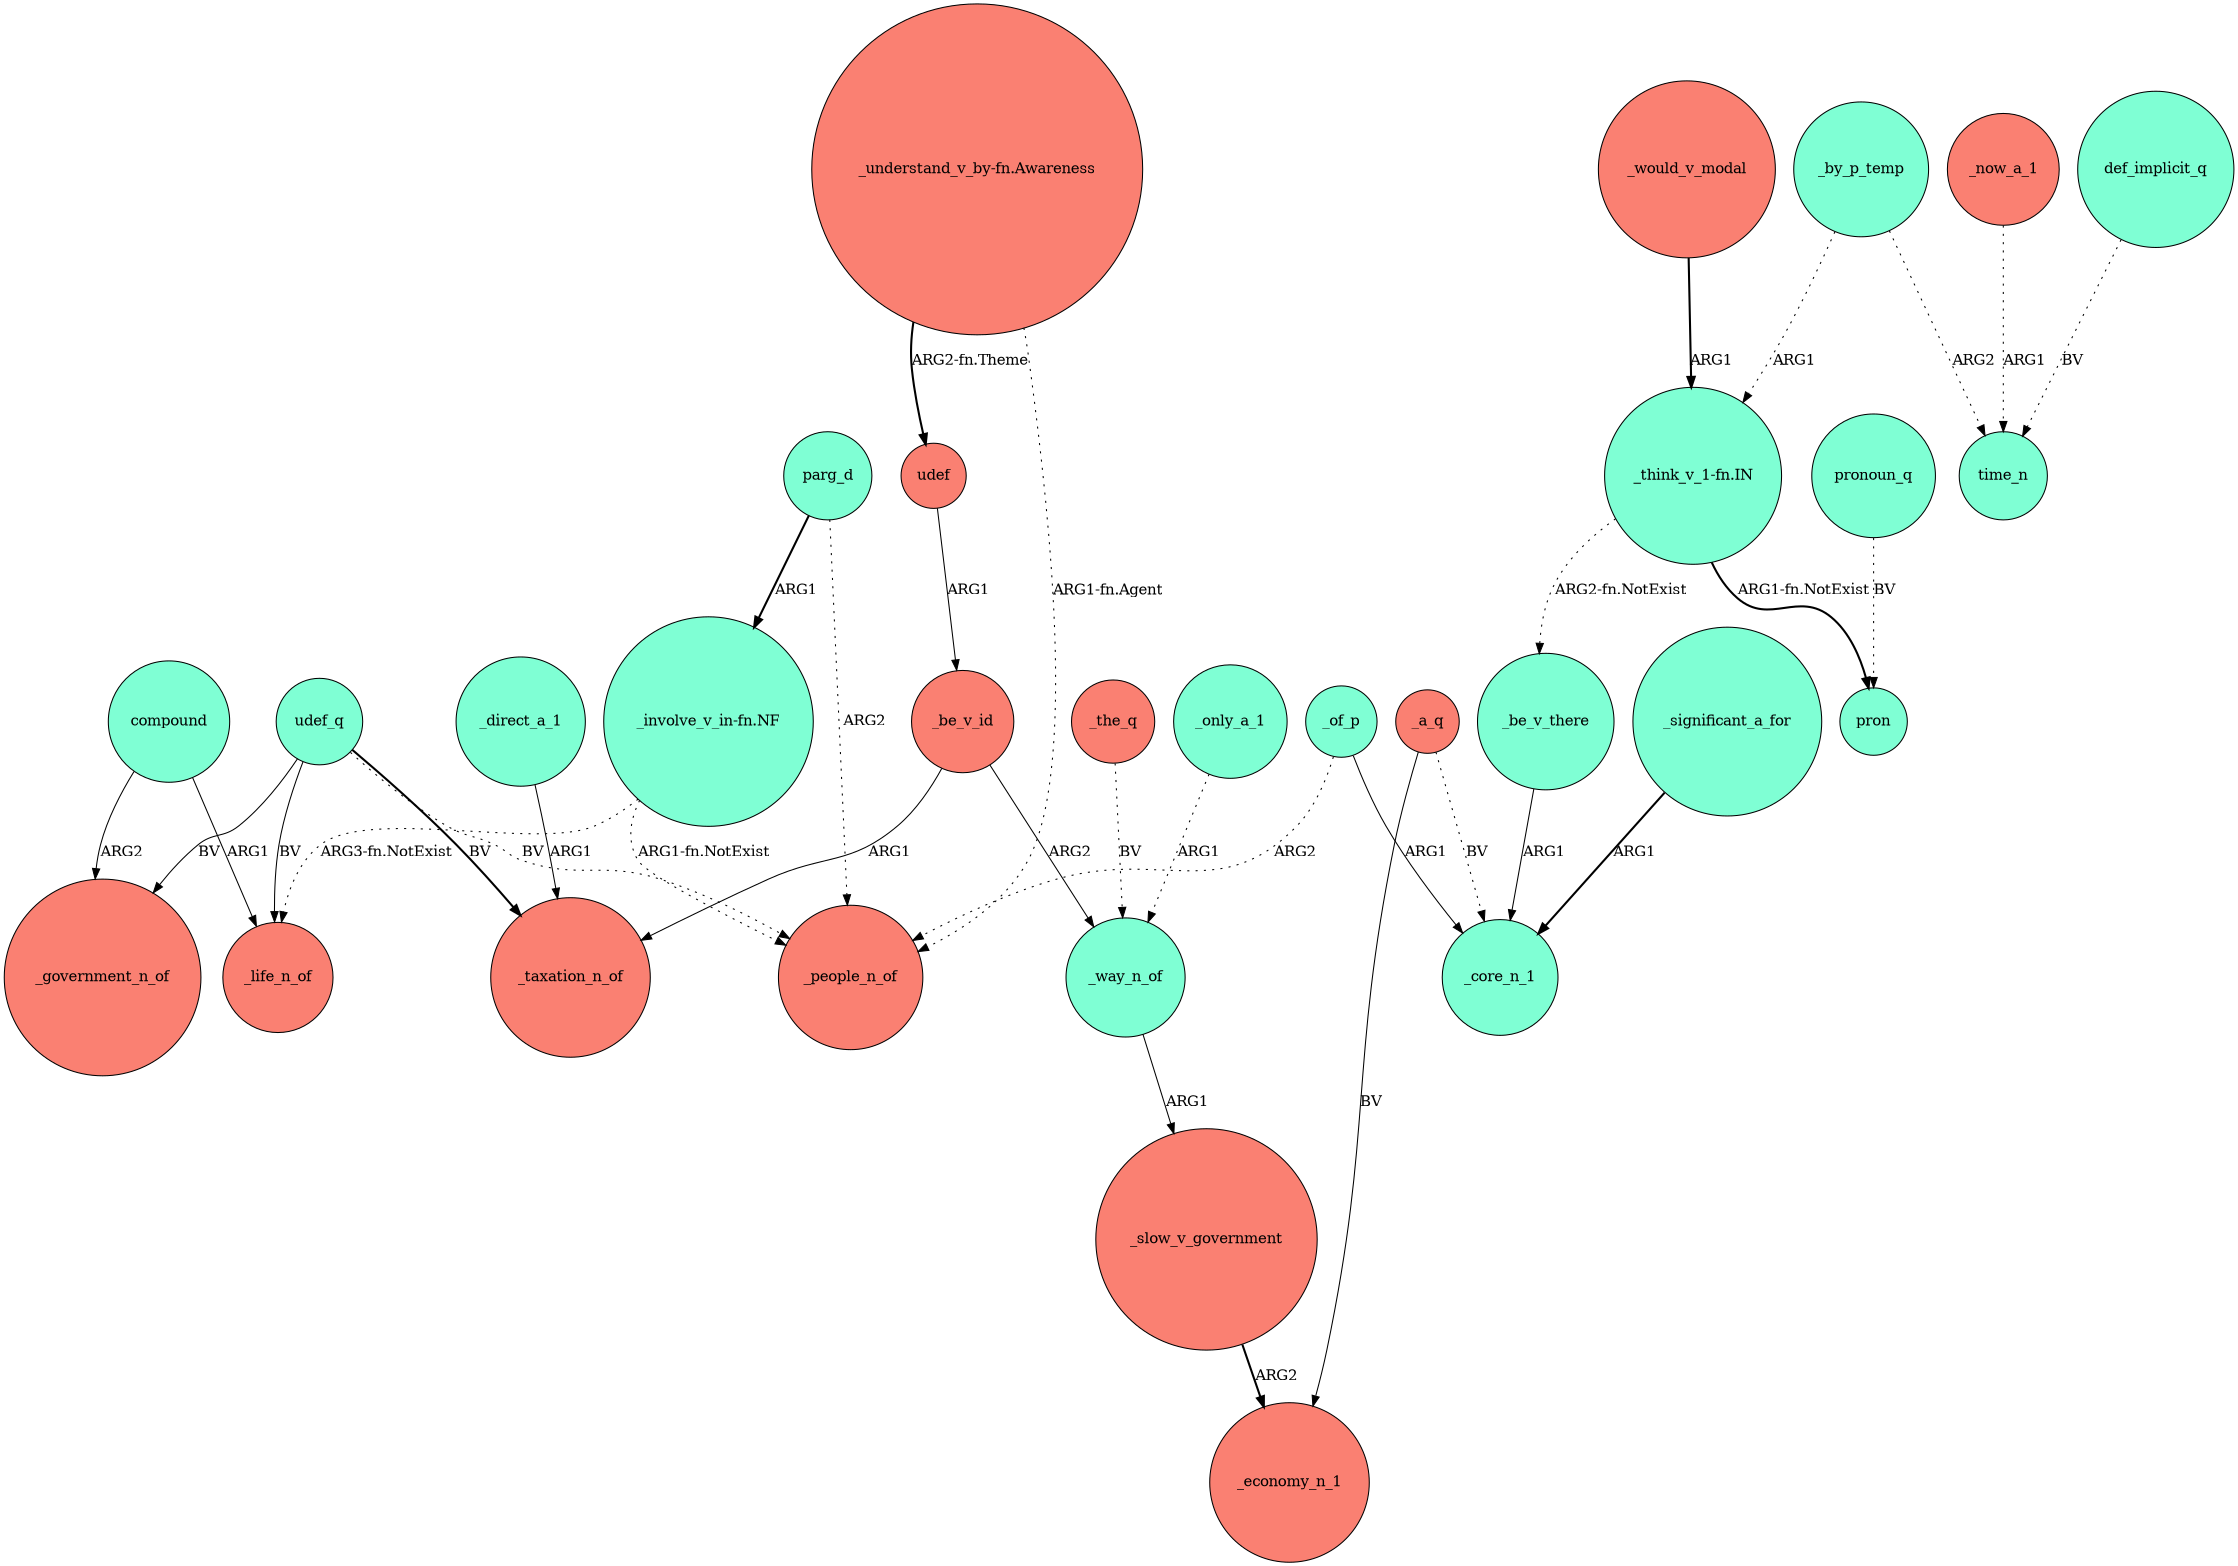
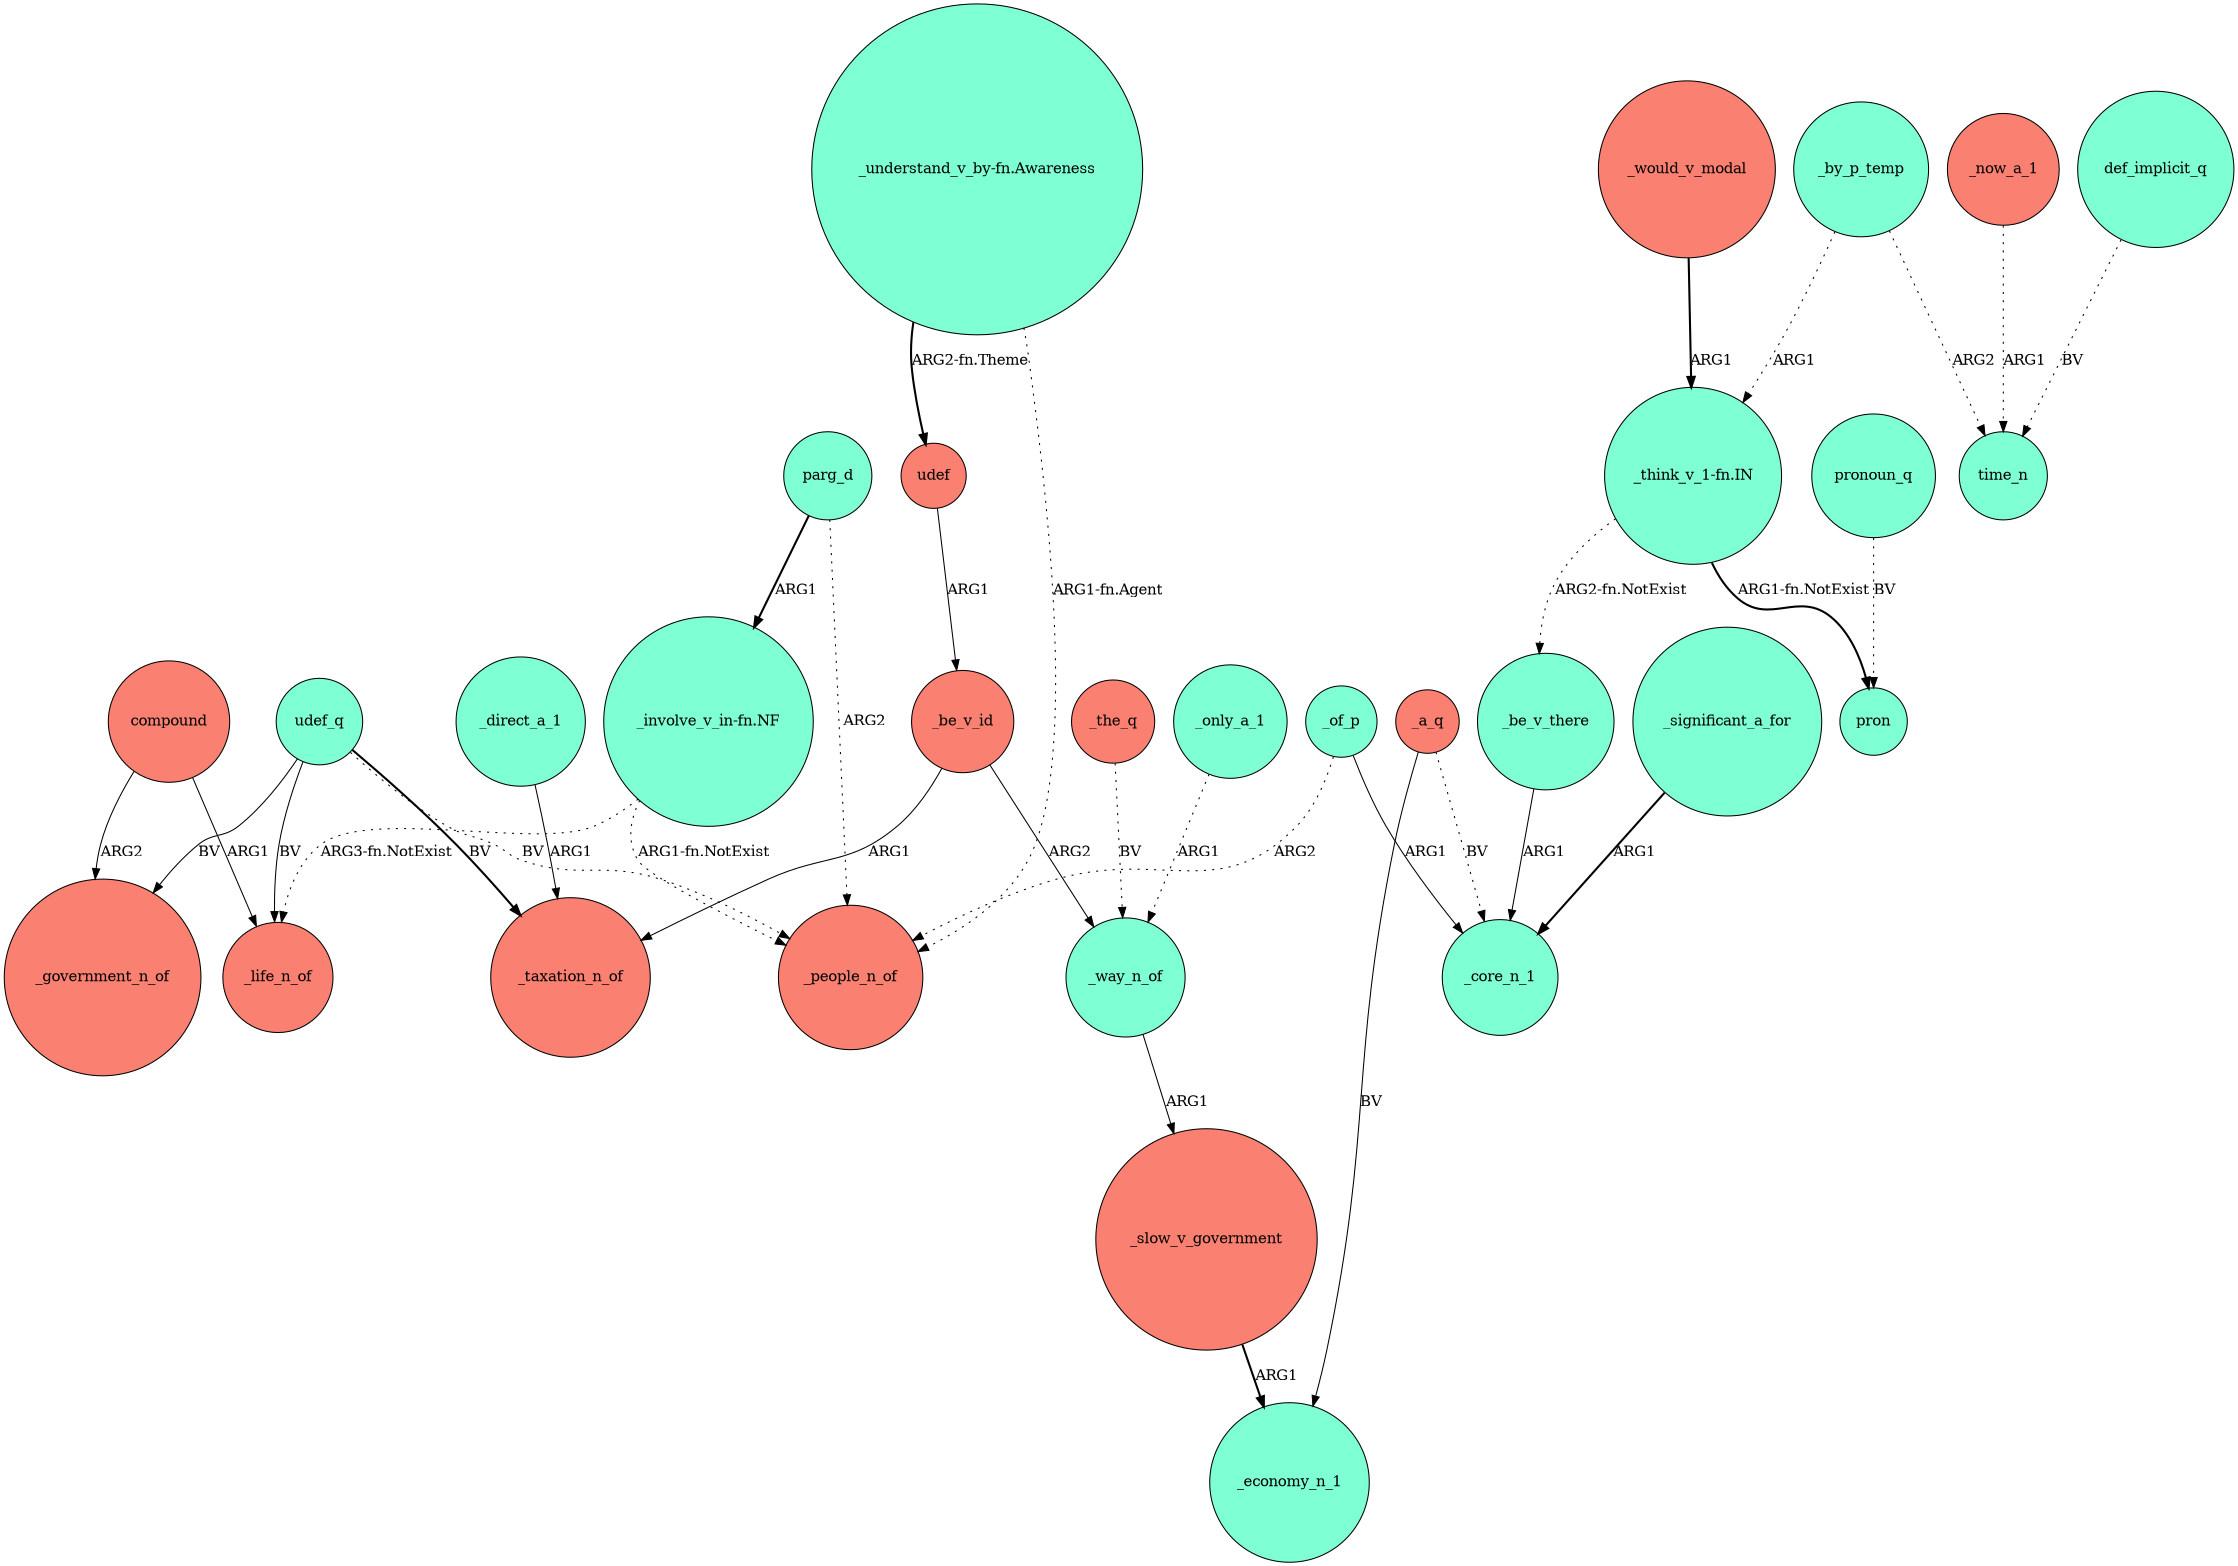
(977, 169) -> (977, 169)
(169, 722) -> (169, 722)
(1277, 1376) -> (1277, 1376)
(1290, 1482) -> (1290, 1482)
